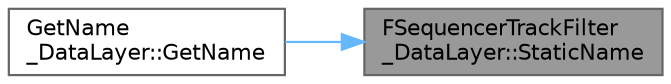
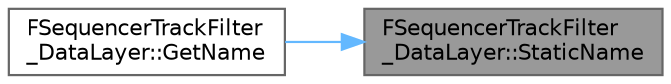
(147, 42) -> (147, 42)
